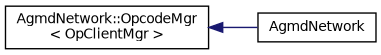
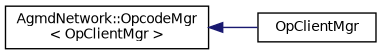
(317, 27) -> (317, 27)
